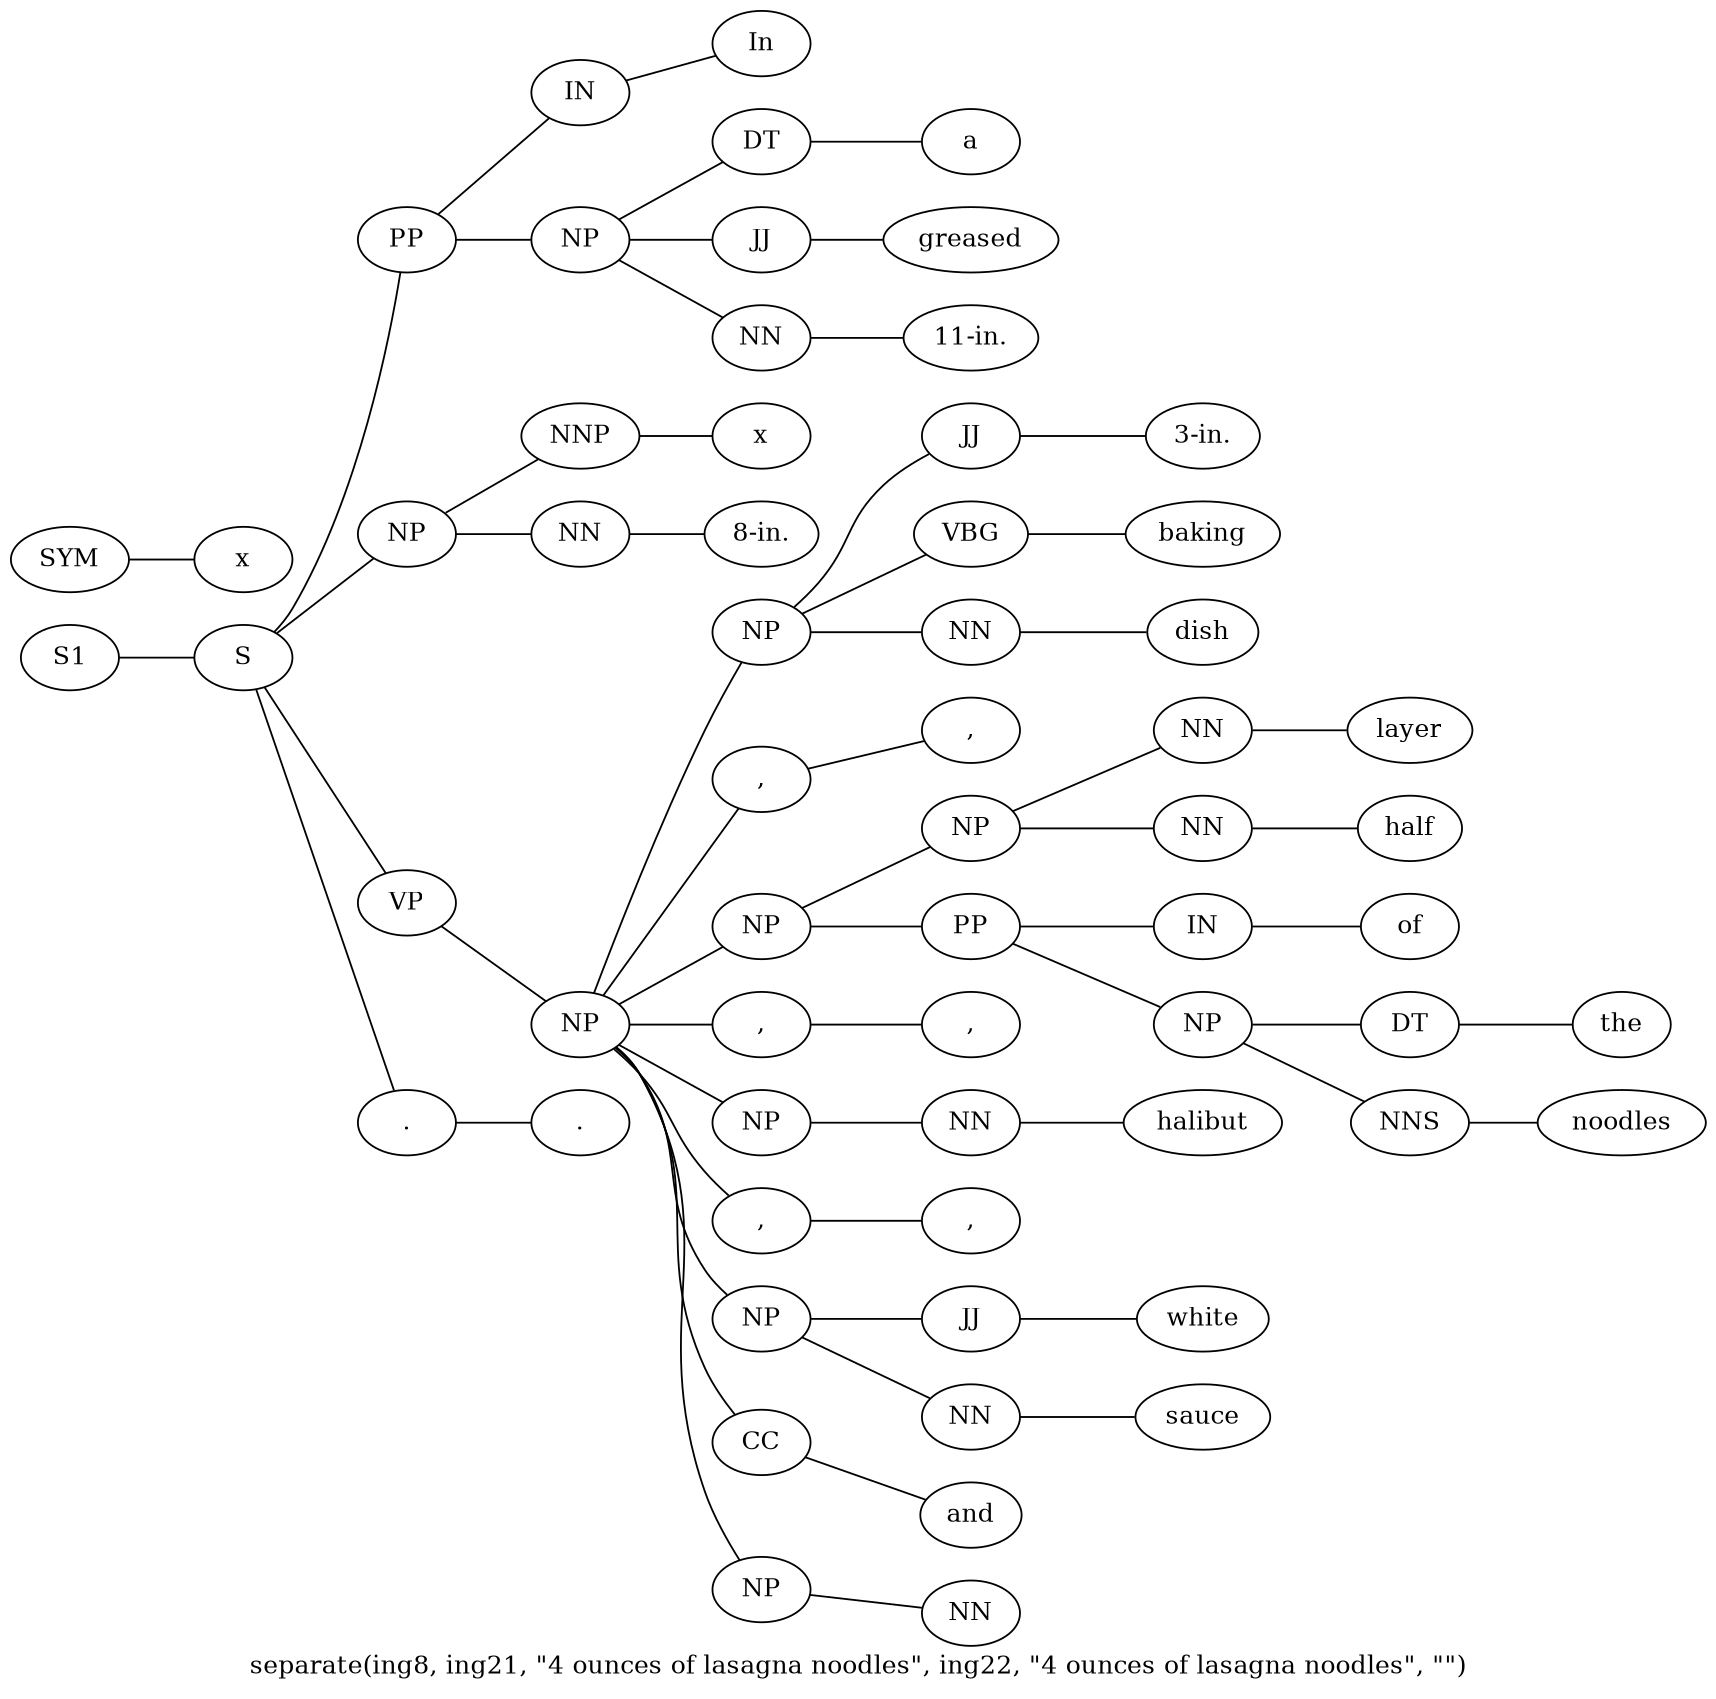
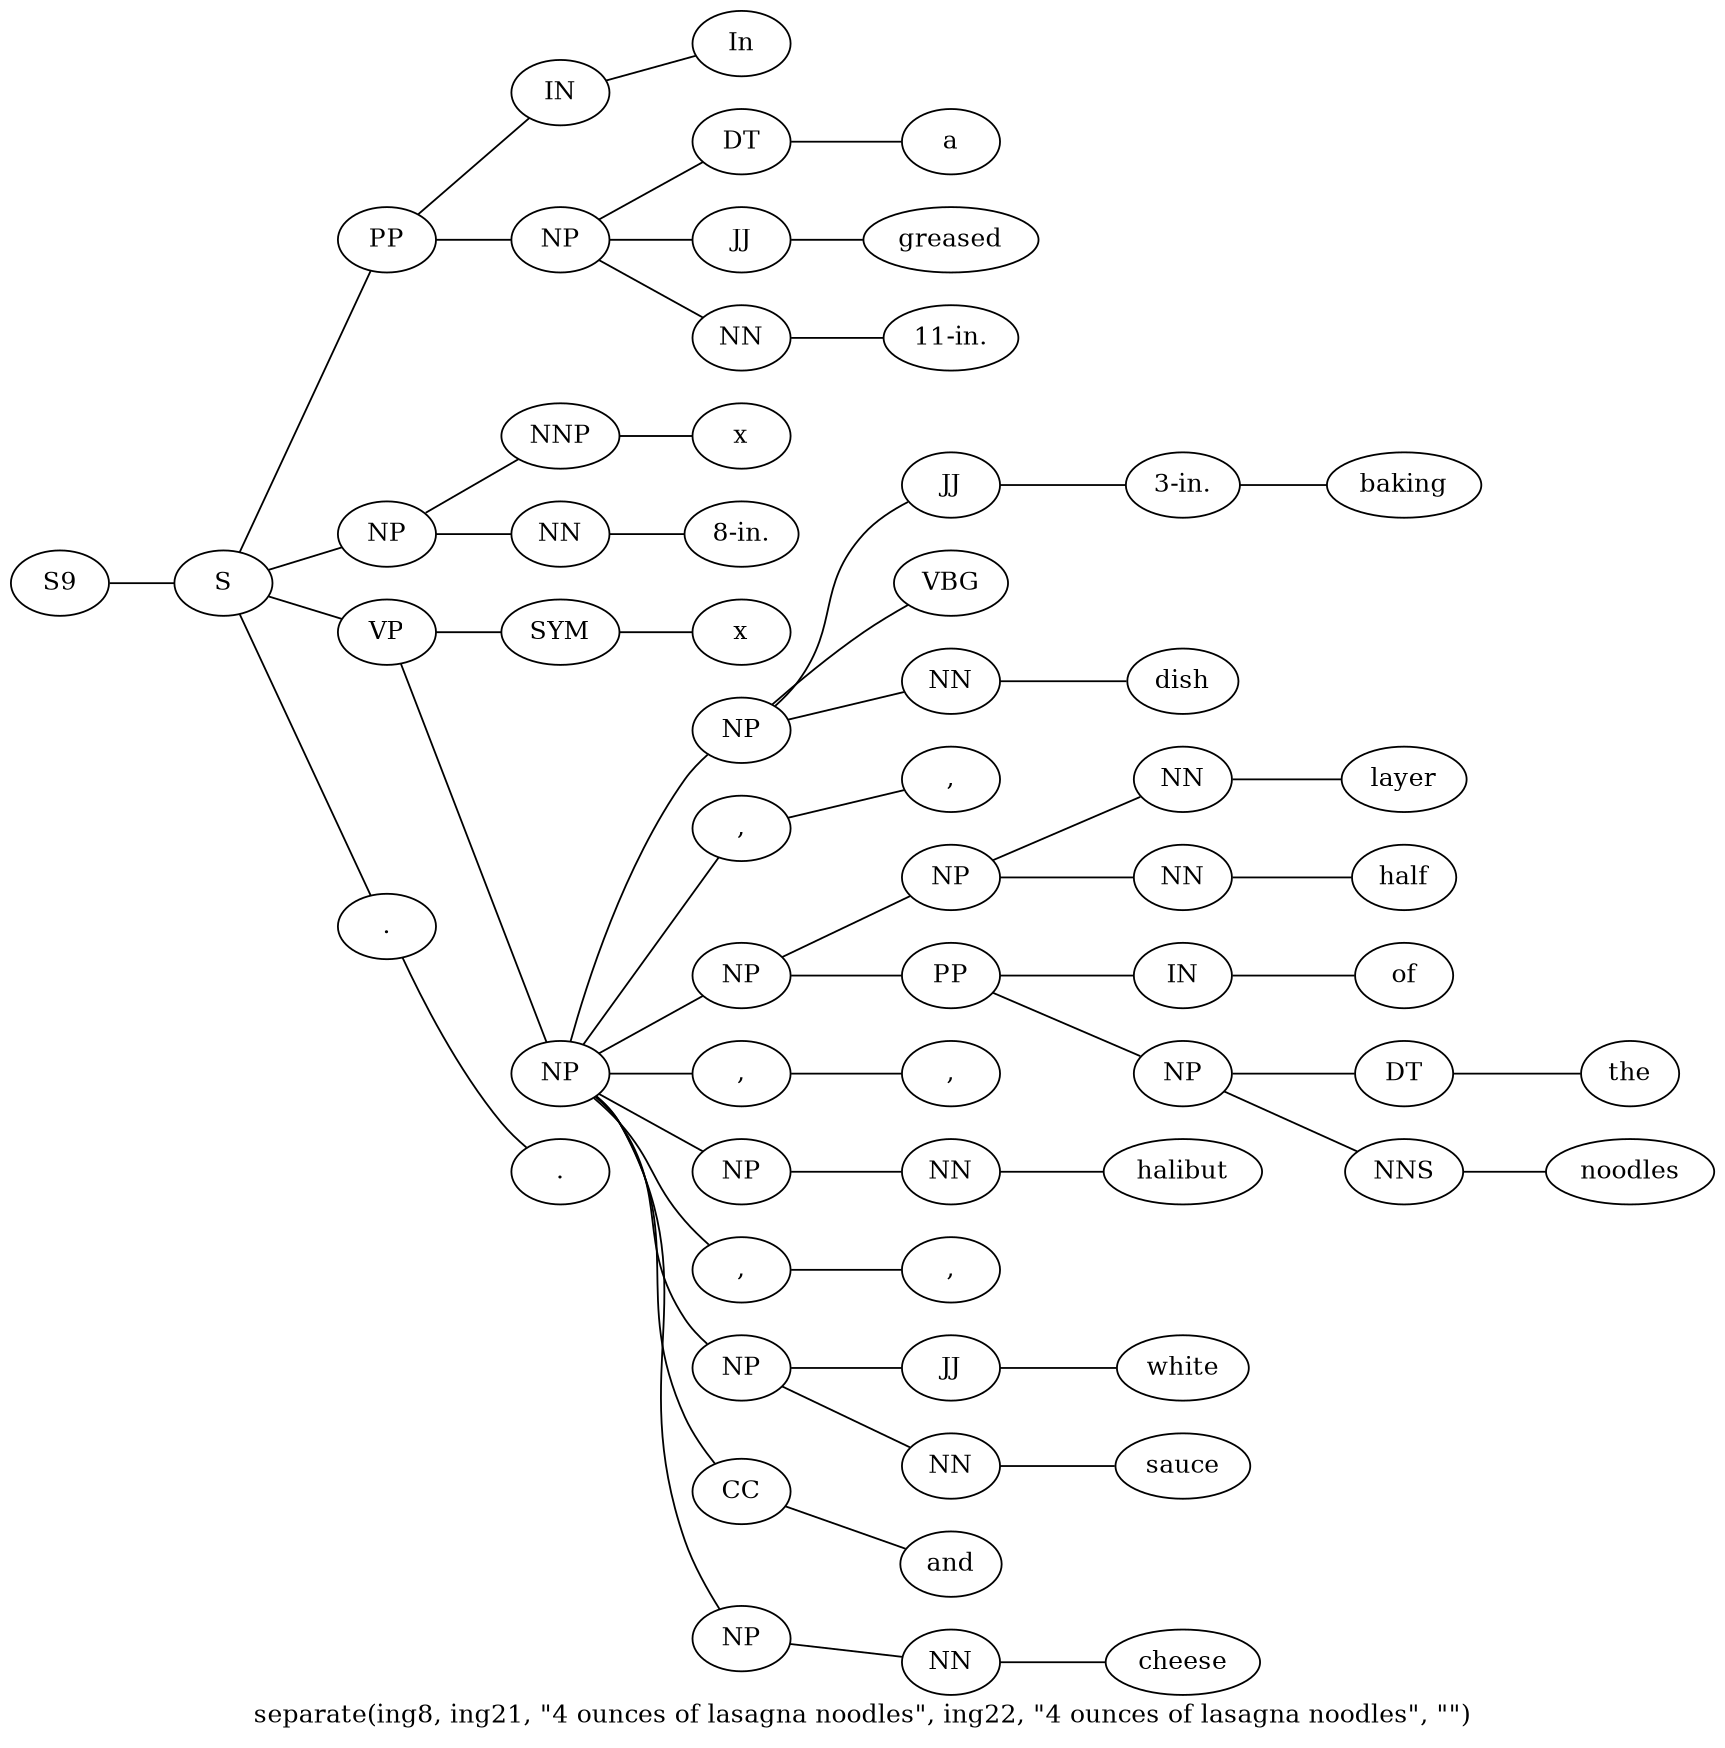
(1077, 534) -> (1283, 485)
none -> (469, 632)
(70, 658) -> (60, 583)
none -> (1183, 1662)
